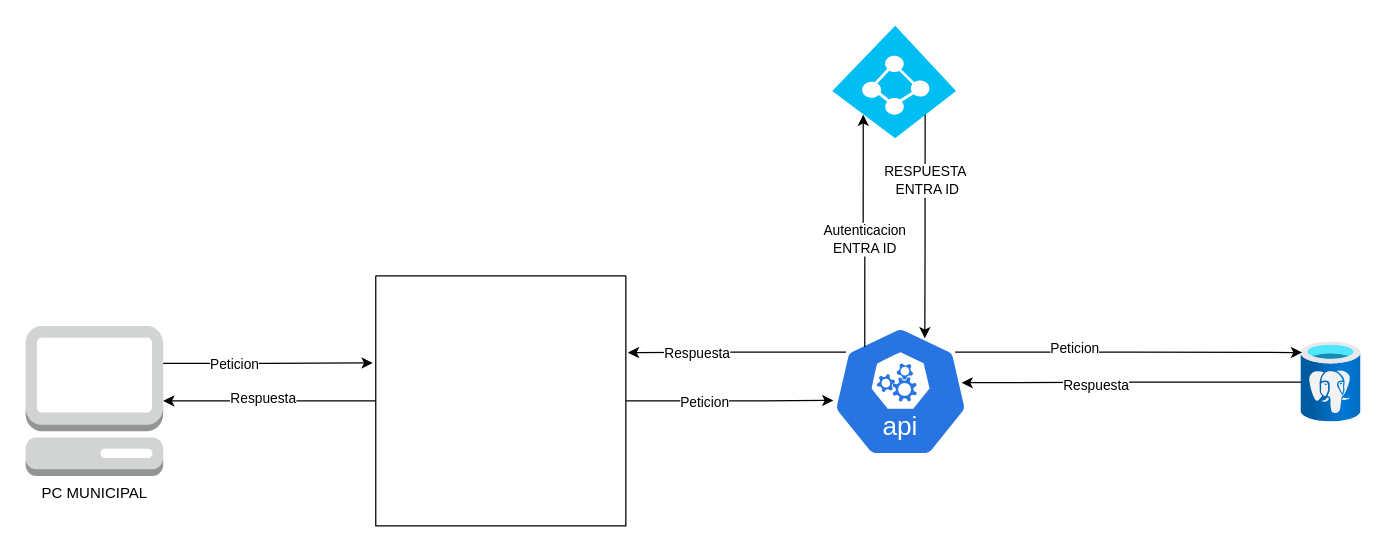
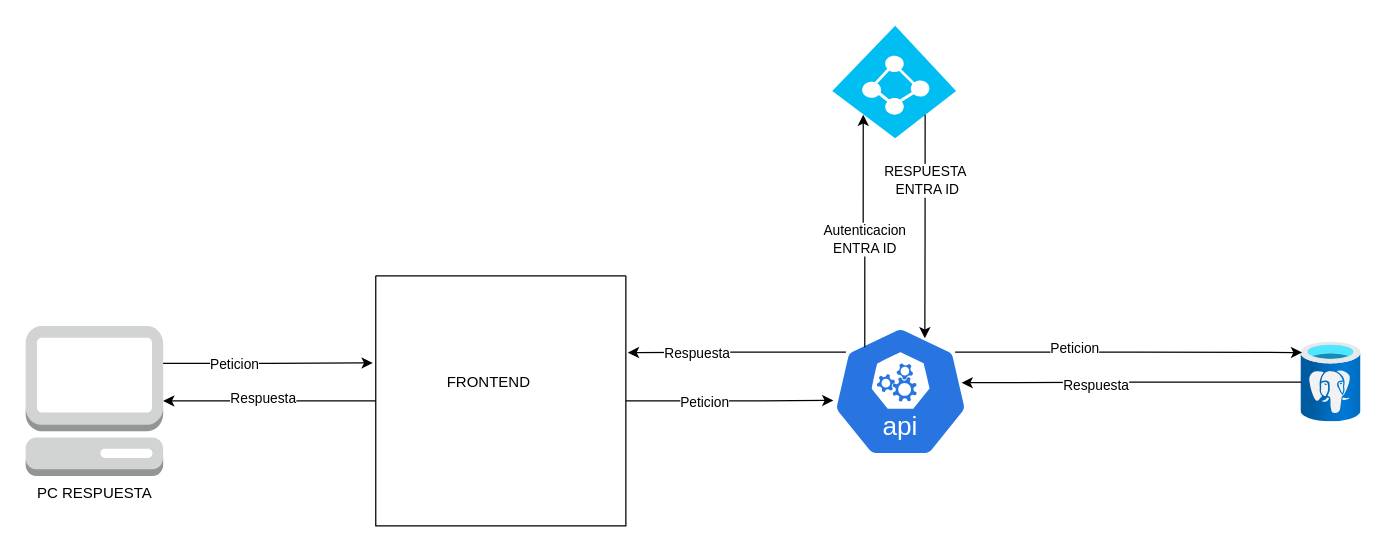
none -> (488, 382)
(95, 493) -> (95, 493)
